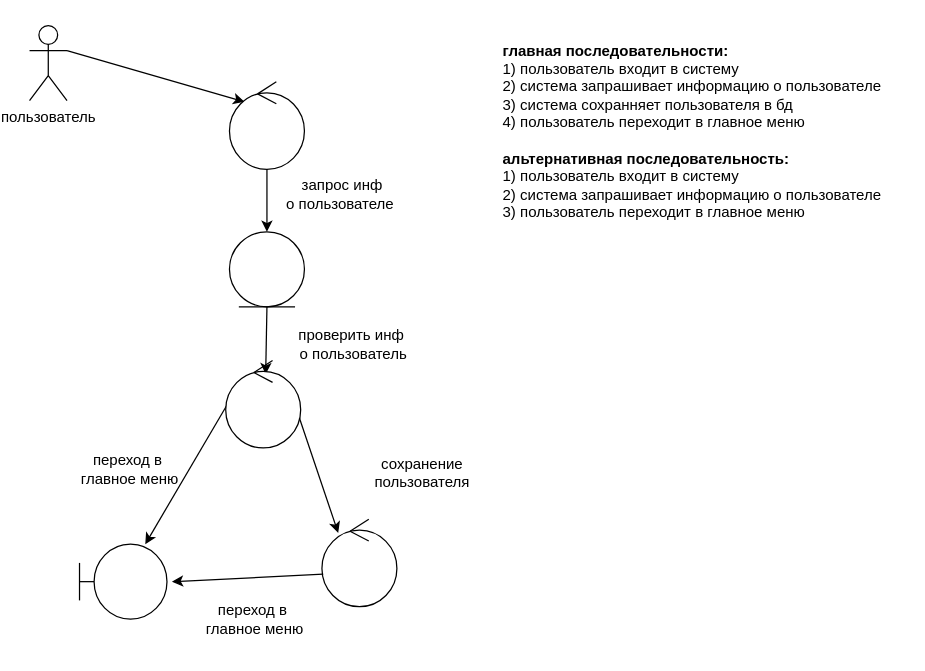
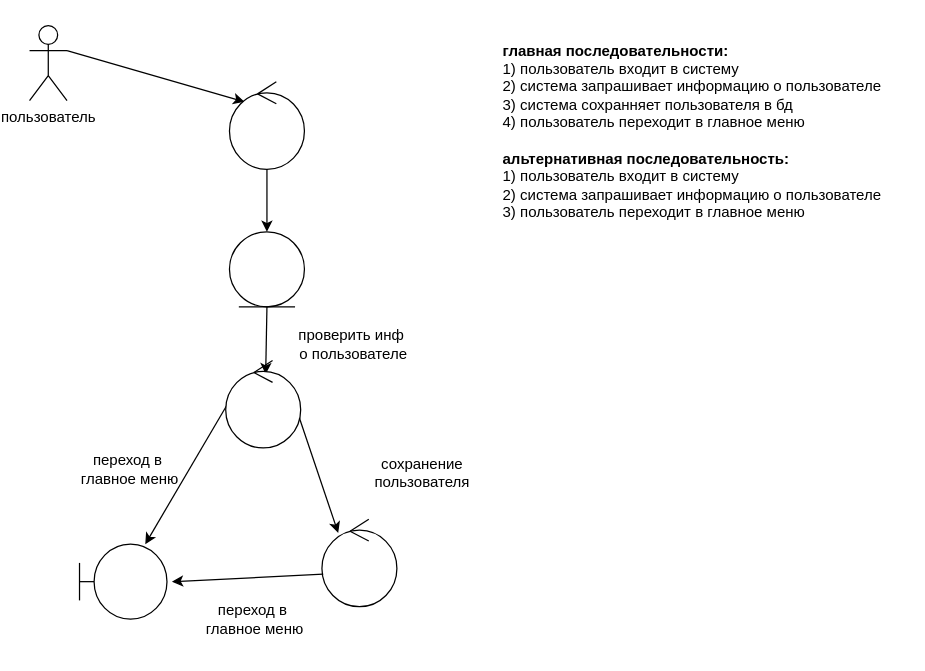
(342, 194) -> none
(354, 344) -> (354, 344)
